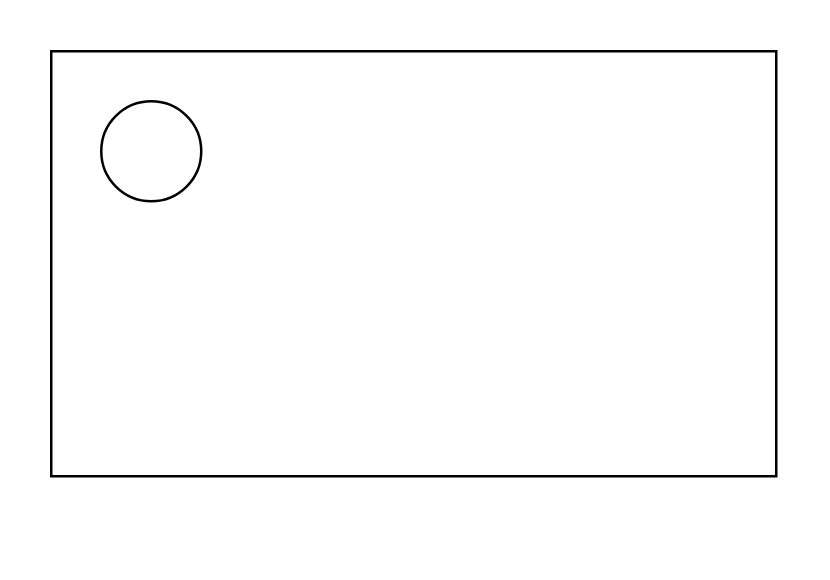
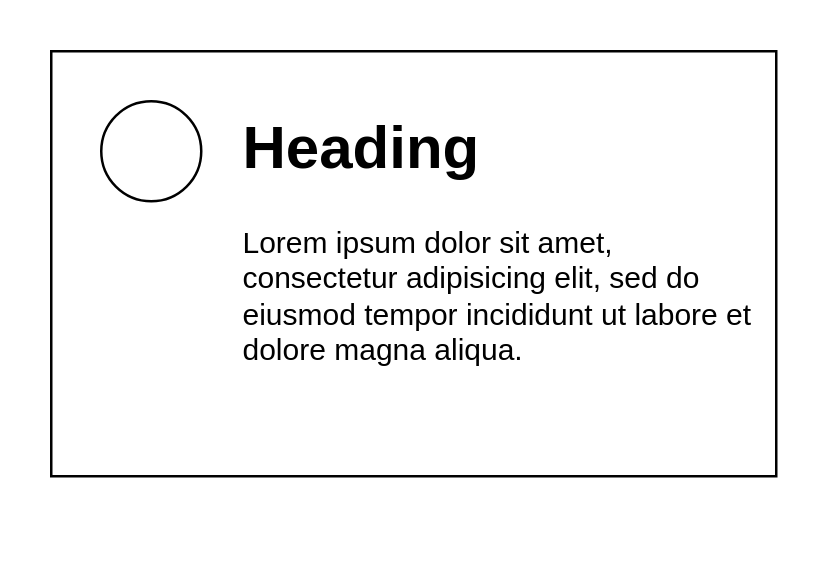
none -> (504, 249)
